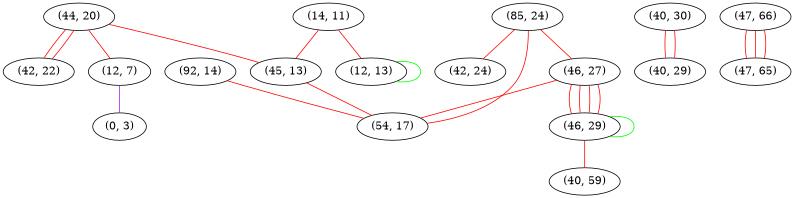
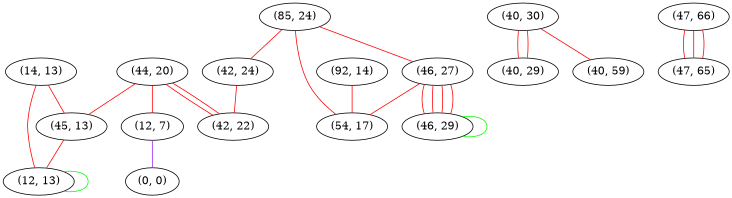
(328, 17) -> (41, 72)
none -> (235, 99)
(339, 99) -> (55, 154)
(120, 127) -> (152, 181)
(585, 154) -> (566, 44)
